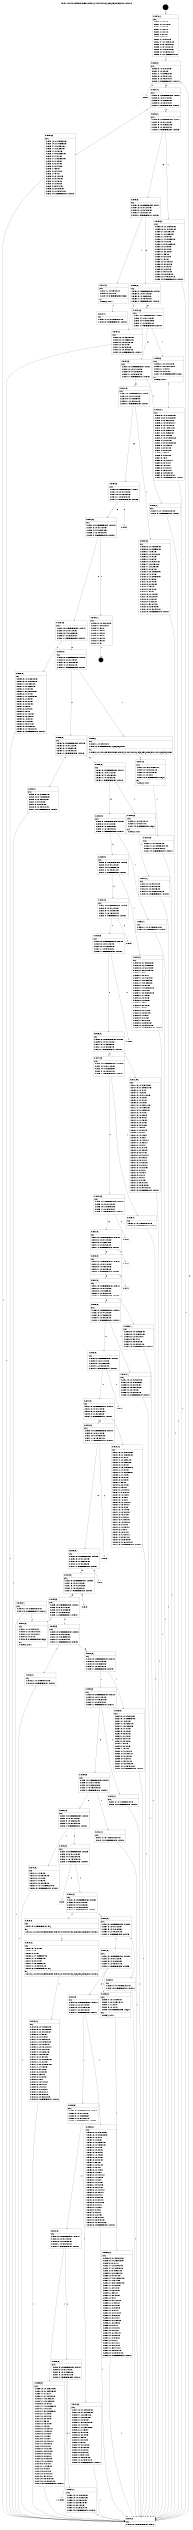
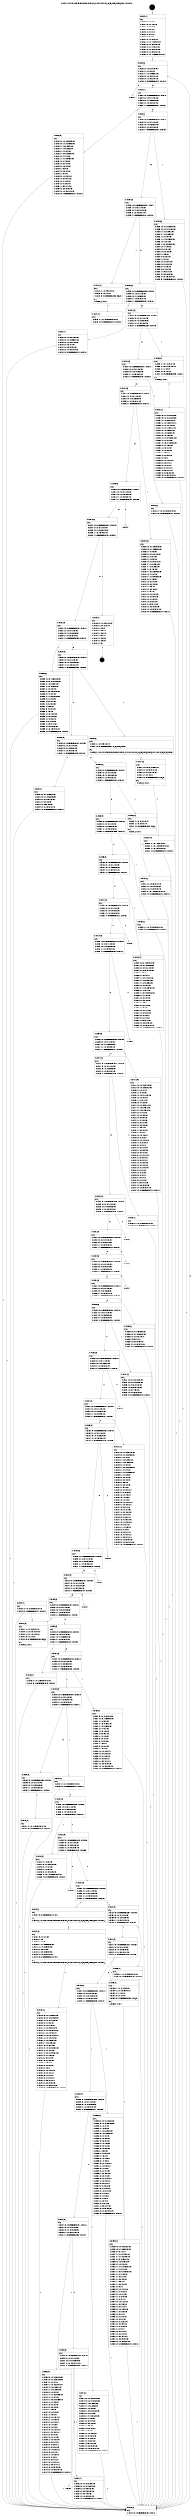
(84, 1800) -> (70, 1793)
